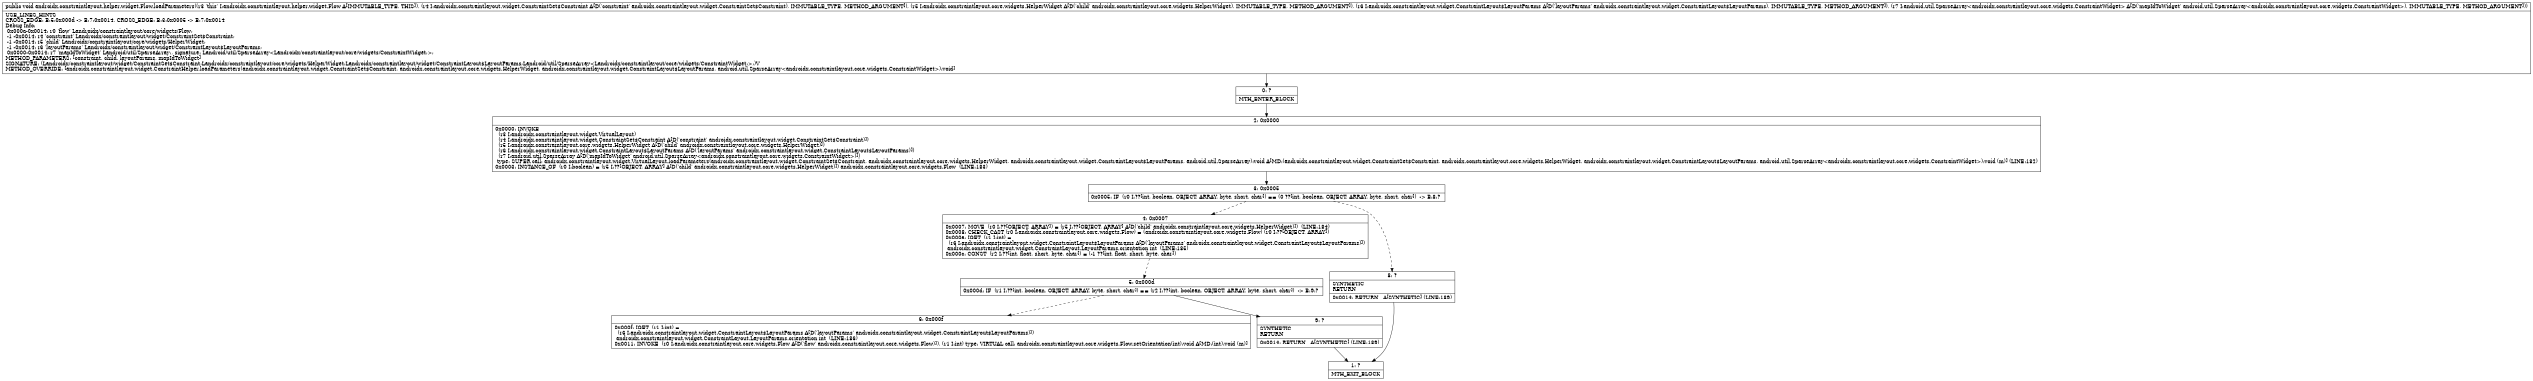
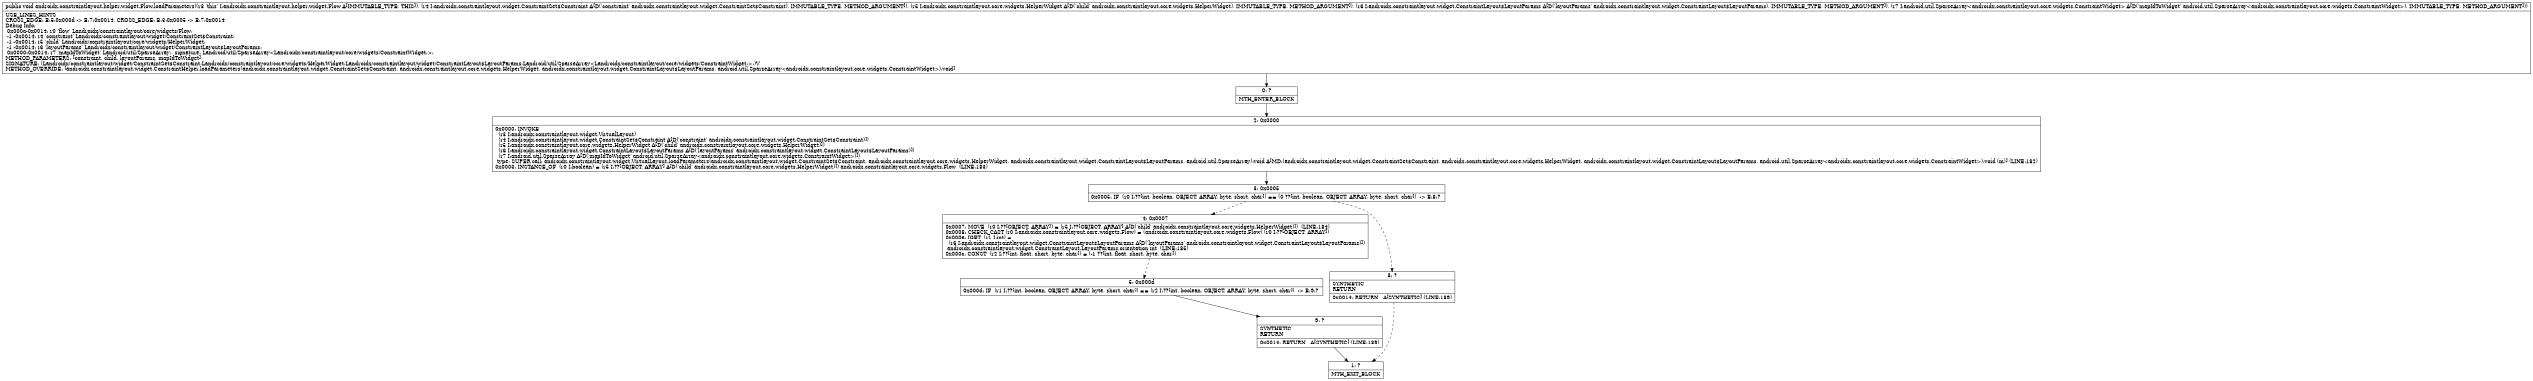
(931, 332) -> none
(1391, 334) -> (1391, 334)
